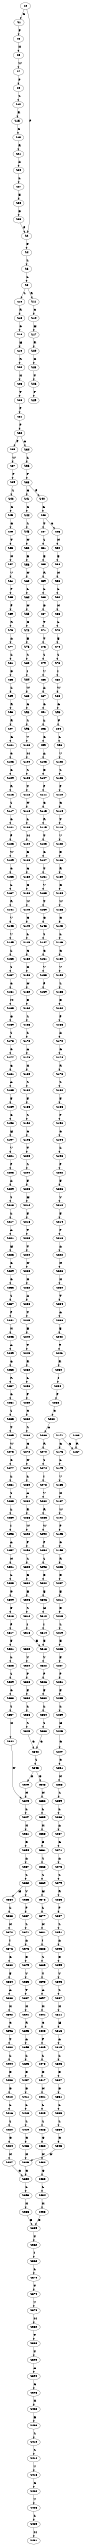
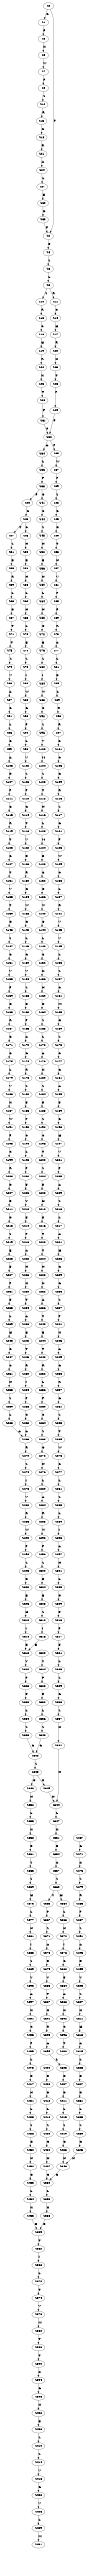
none -> (52, 423)
none -> (9, 1003)
(67, 1443) -> (9, 1036)
(58, 1825) -> (17, 1431)
(9, 2055) -> none
